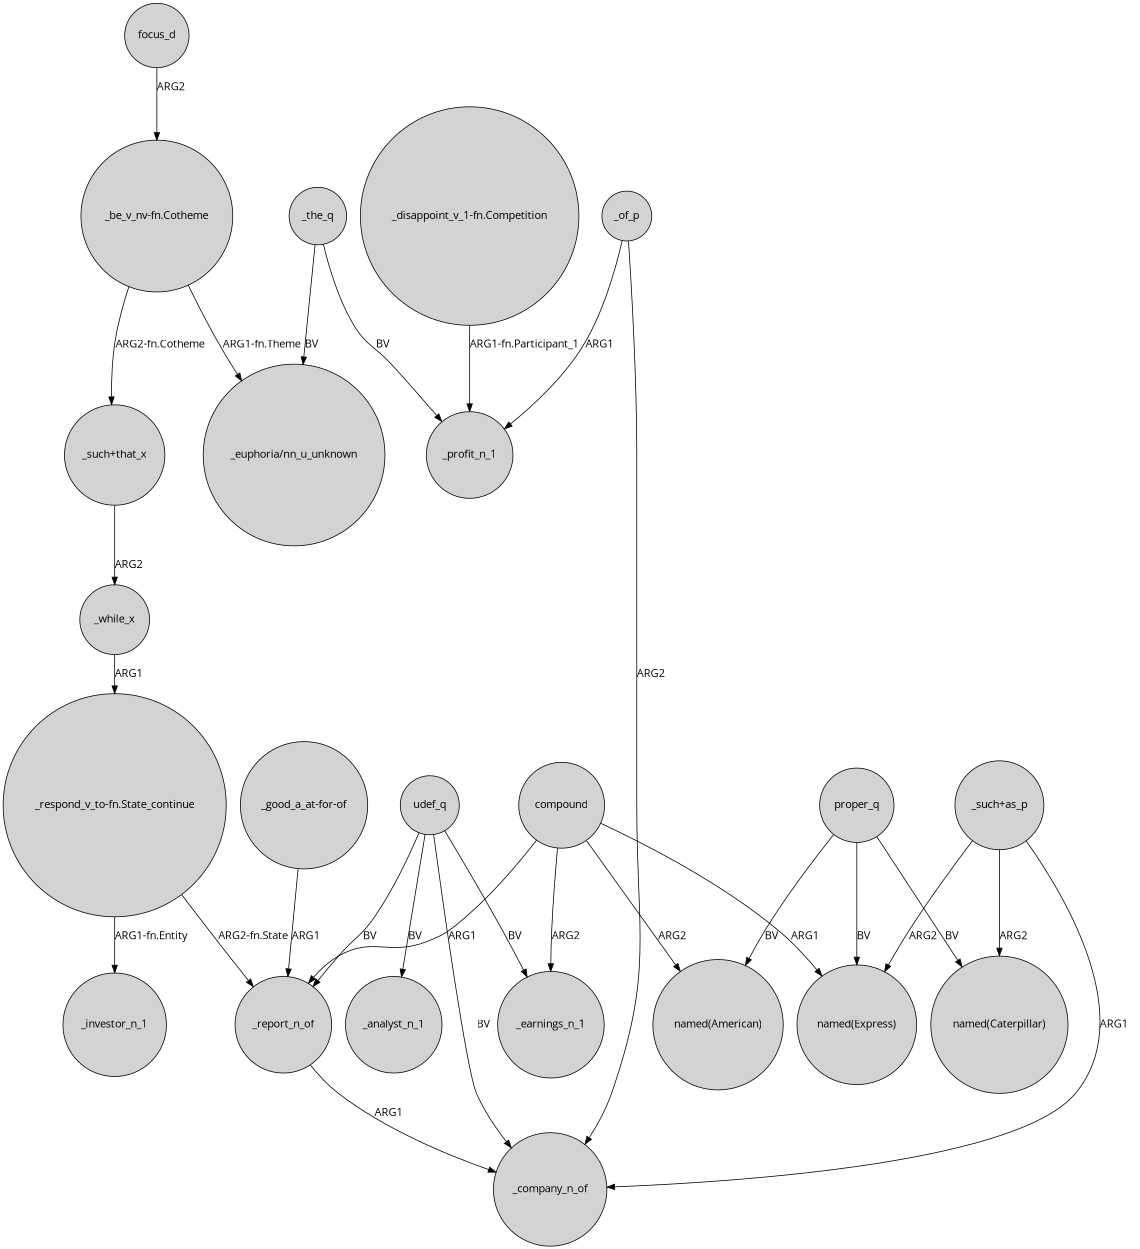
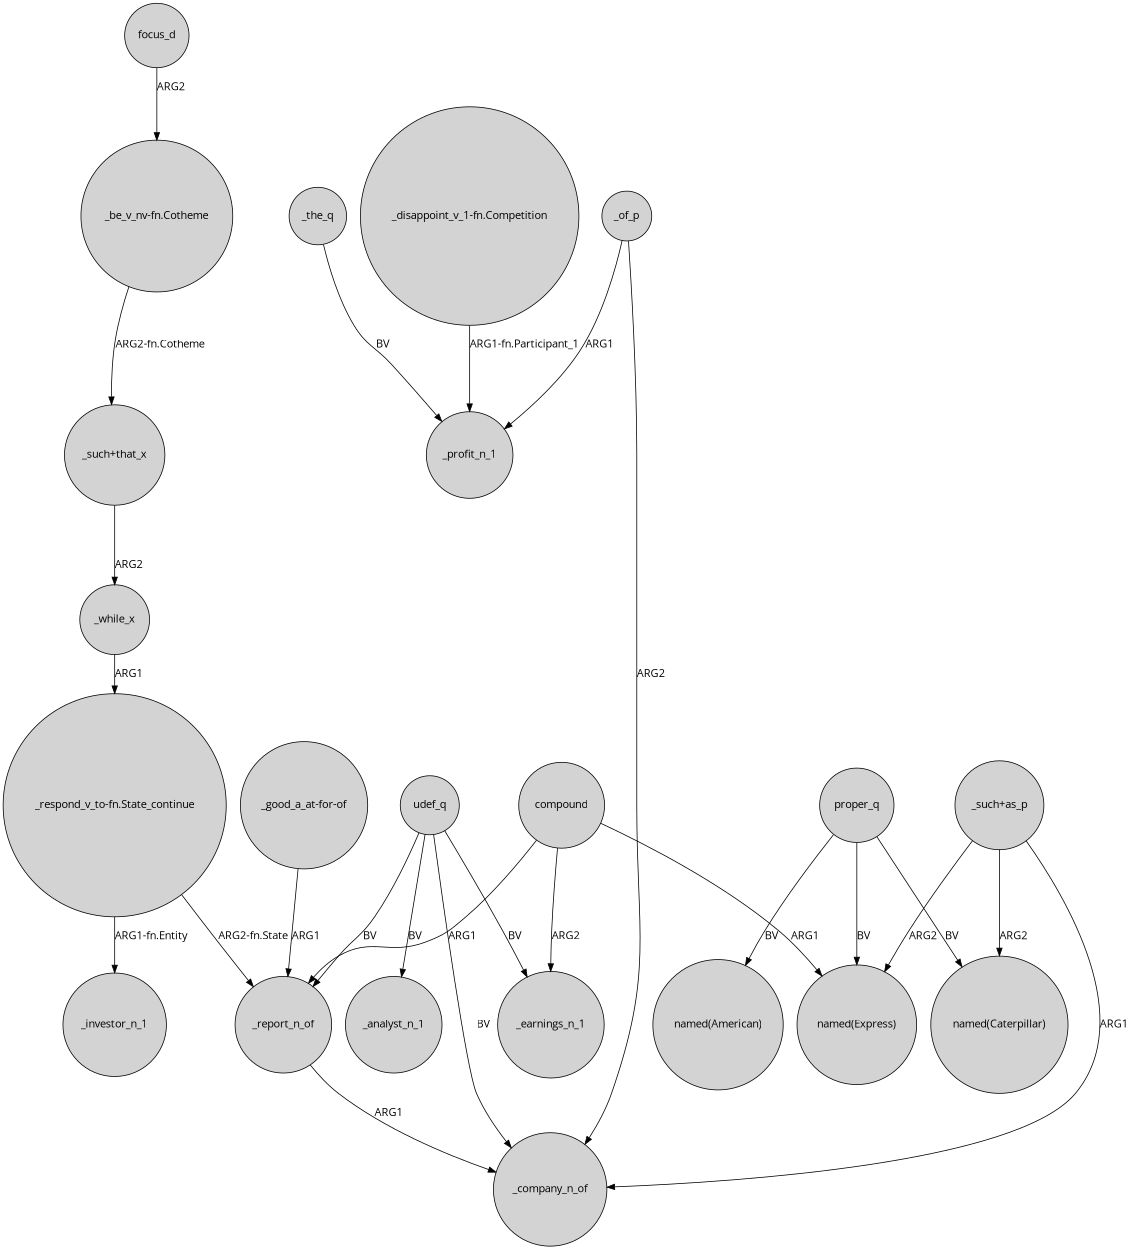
(294, 455) -> none
(631, 903) -> none
